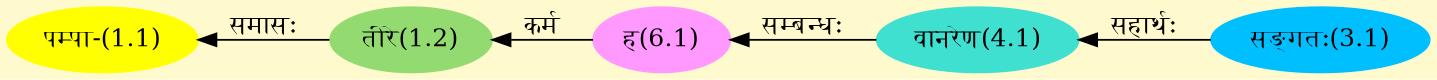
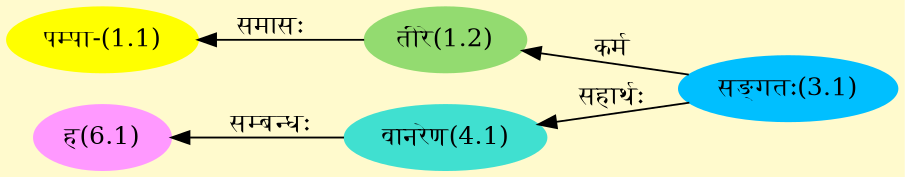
(552, 40) -> (615, 64)
